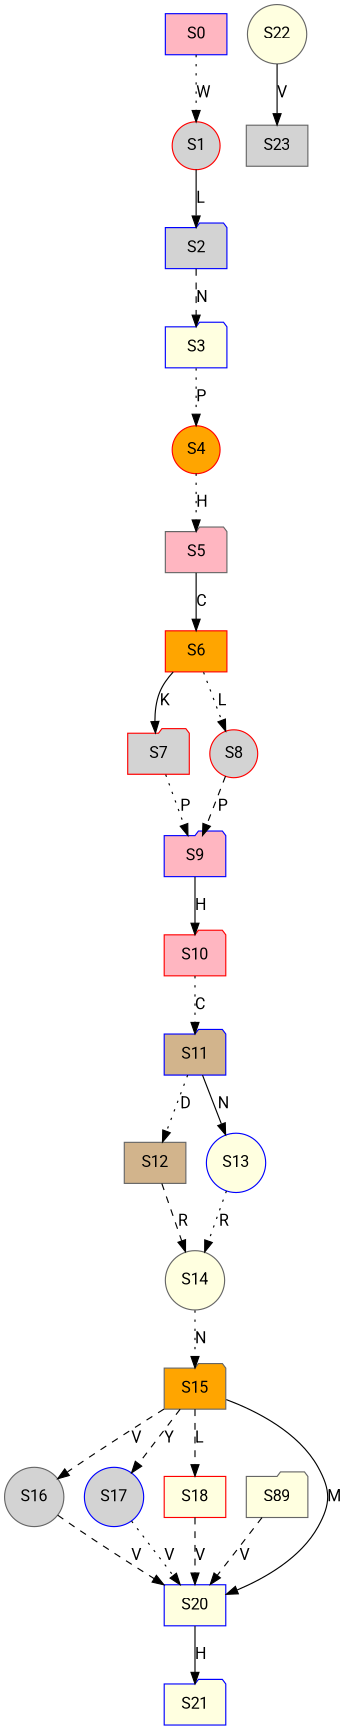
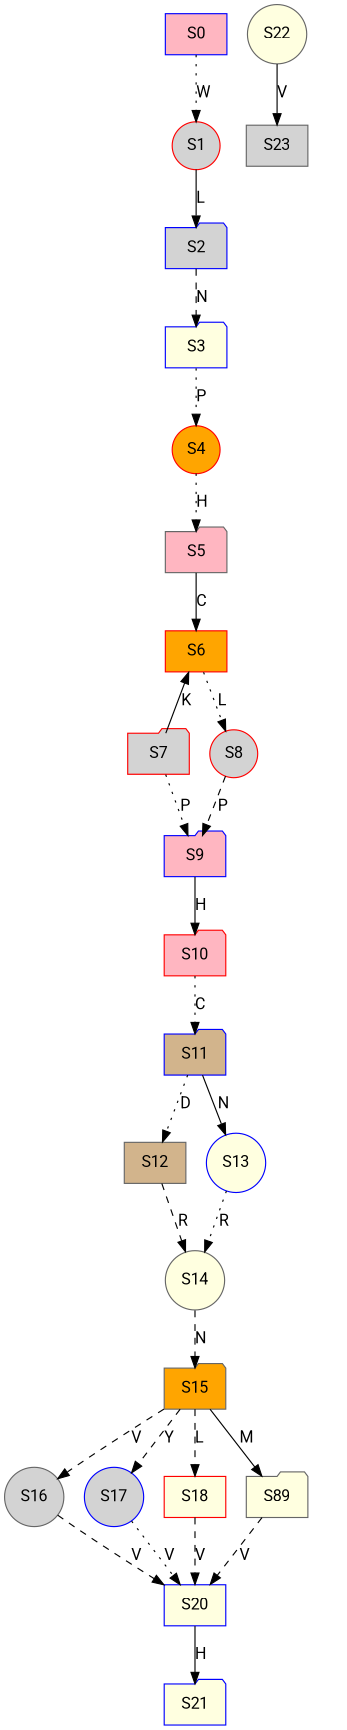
(159, 695) -> (175, 708)
(195, 1333) -> (195, 1333)
(327, 1491) -> (232, 1438)
